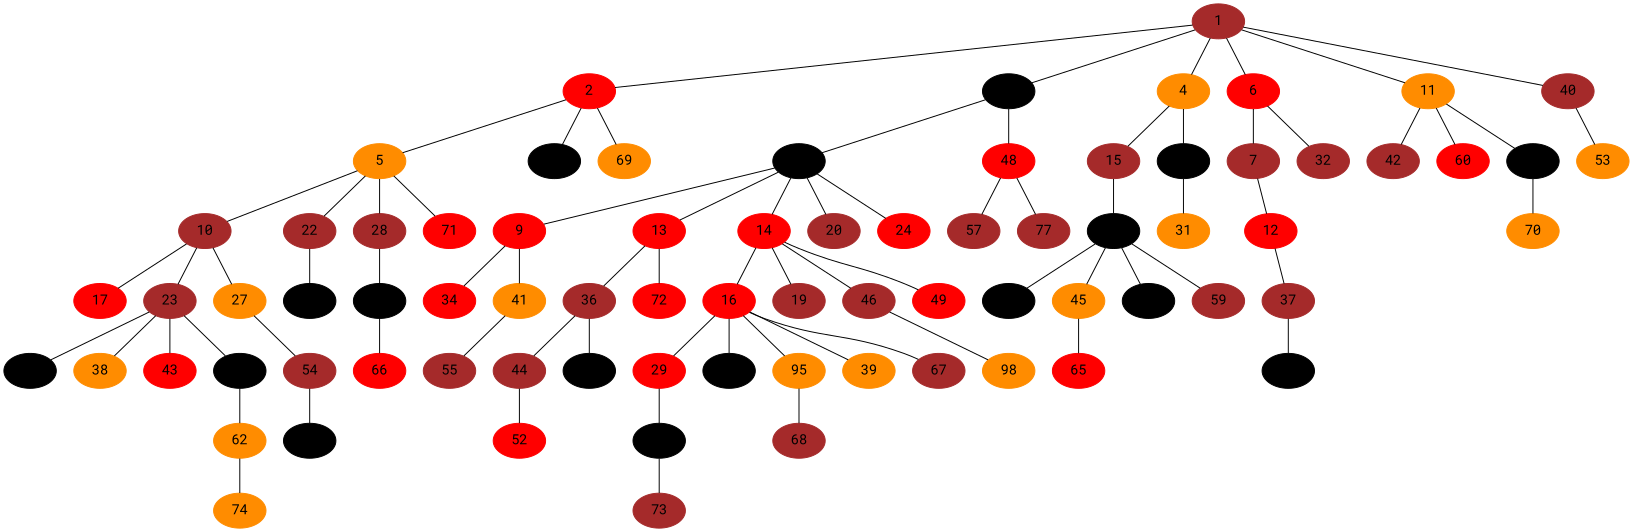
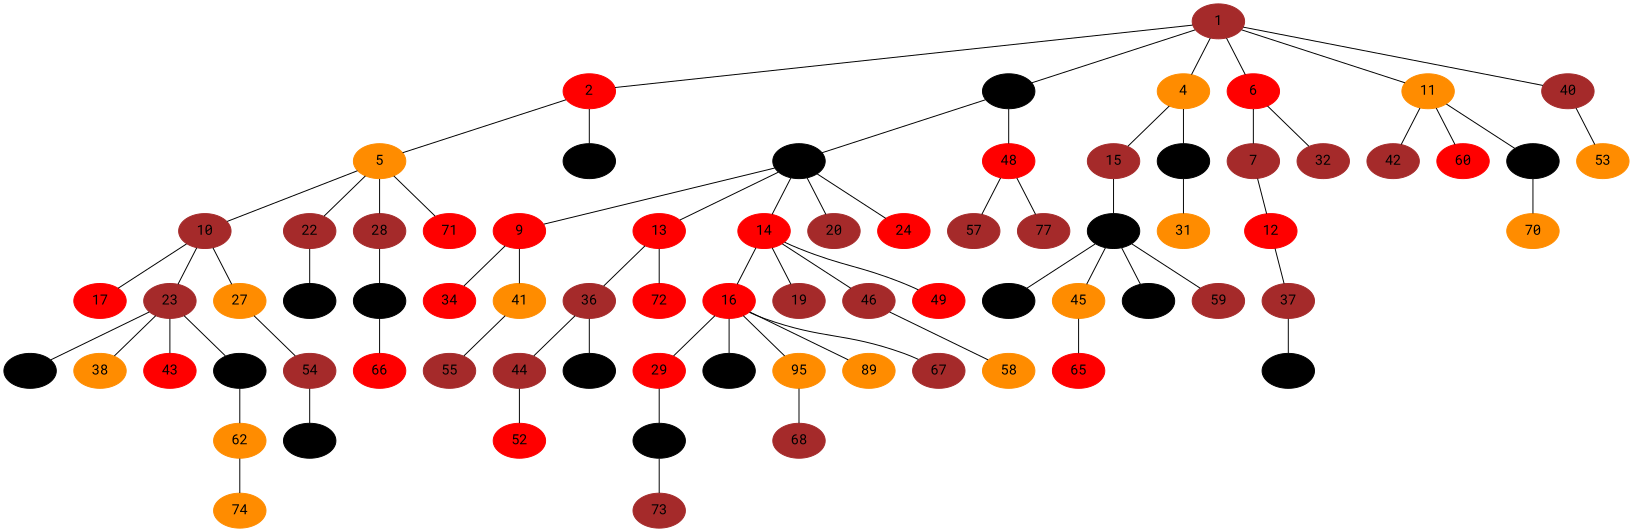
(624, 161) -> none
(869, 371) -> (869, 371)
(1009, 371) -> (1009, 371)
